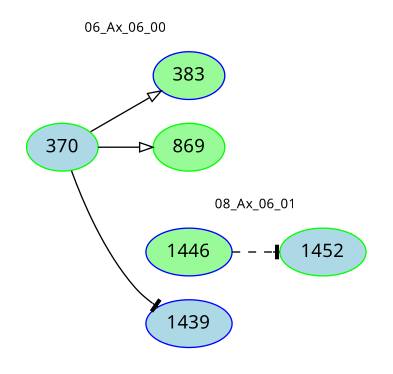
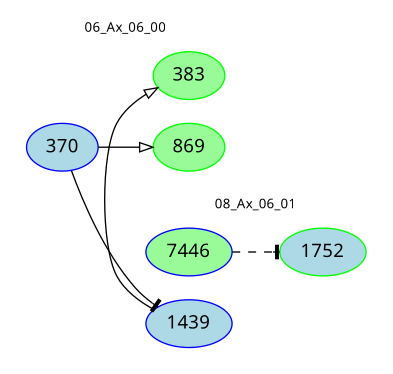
(189, 76) -> (189, 76)
(120, 115) -> (105, 204)
(62, 147) -> (62, 147)
(189, 252) -> (189, 252)
(323, 252) -> (323, 252)
